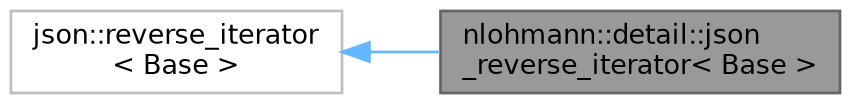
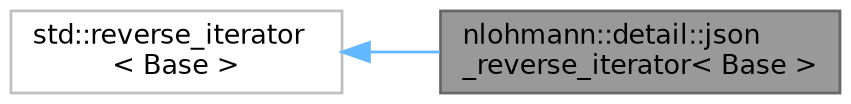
(176, 52) -> (176, 52)
